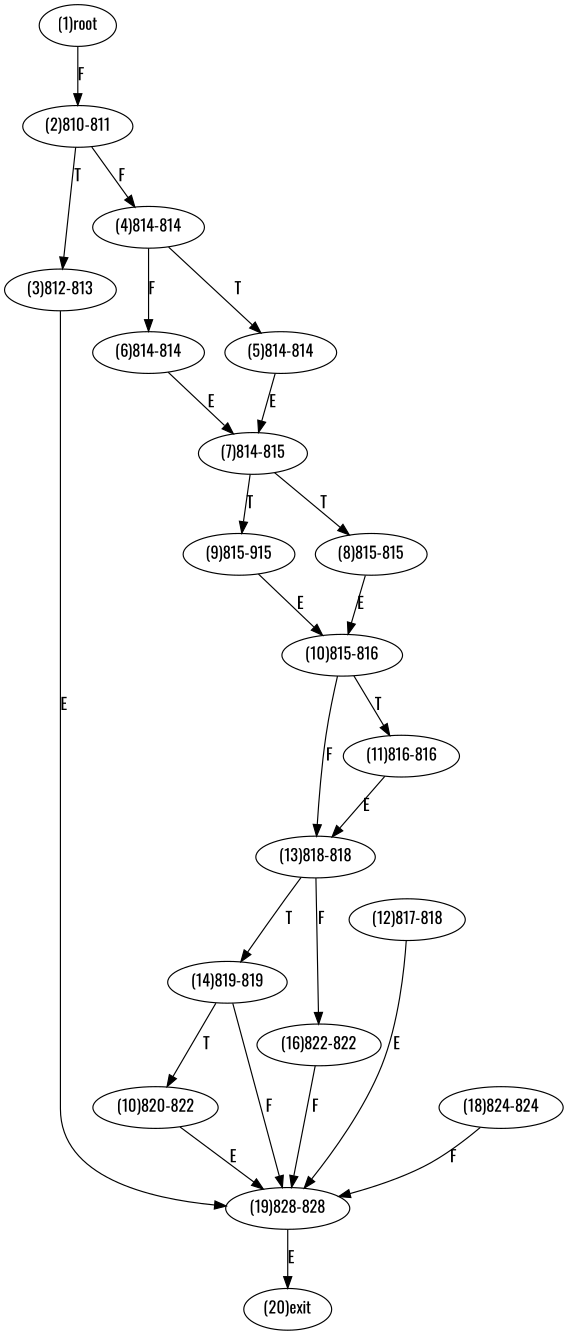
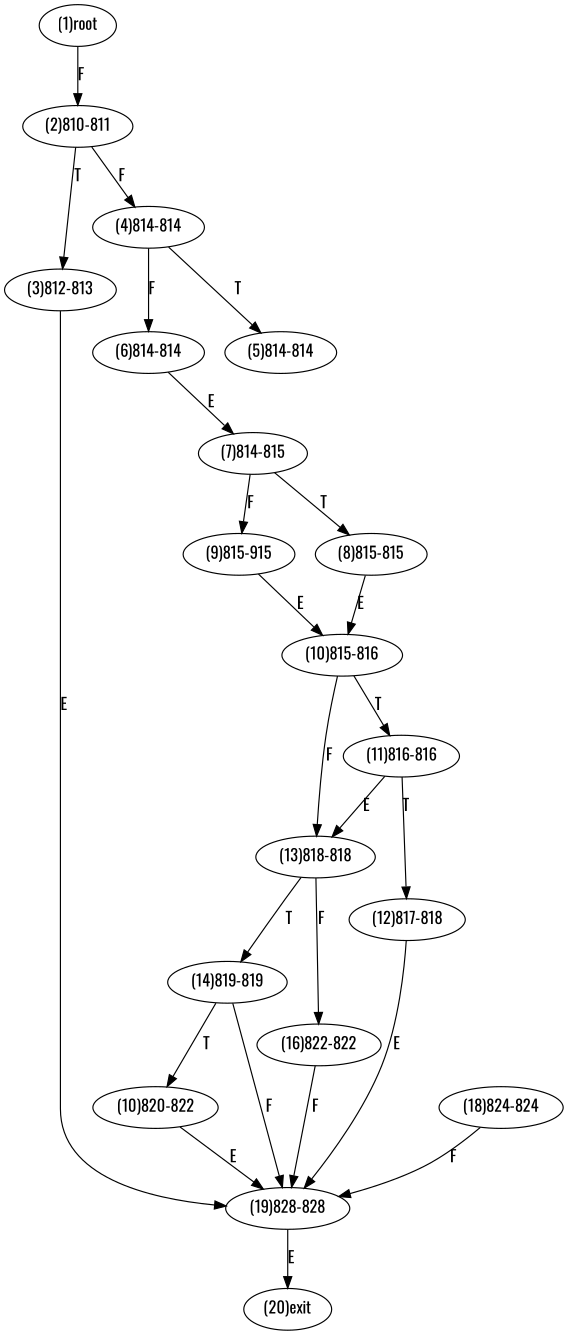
(268, 397) -> none
(251, 504) -> (251, 504)
none -> (404, 832)
